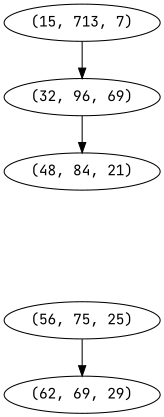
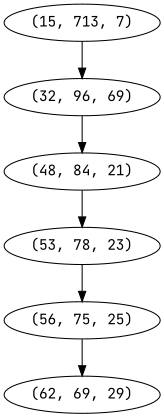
none -> (82, 246)
